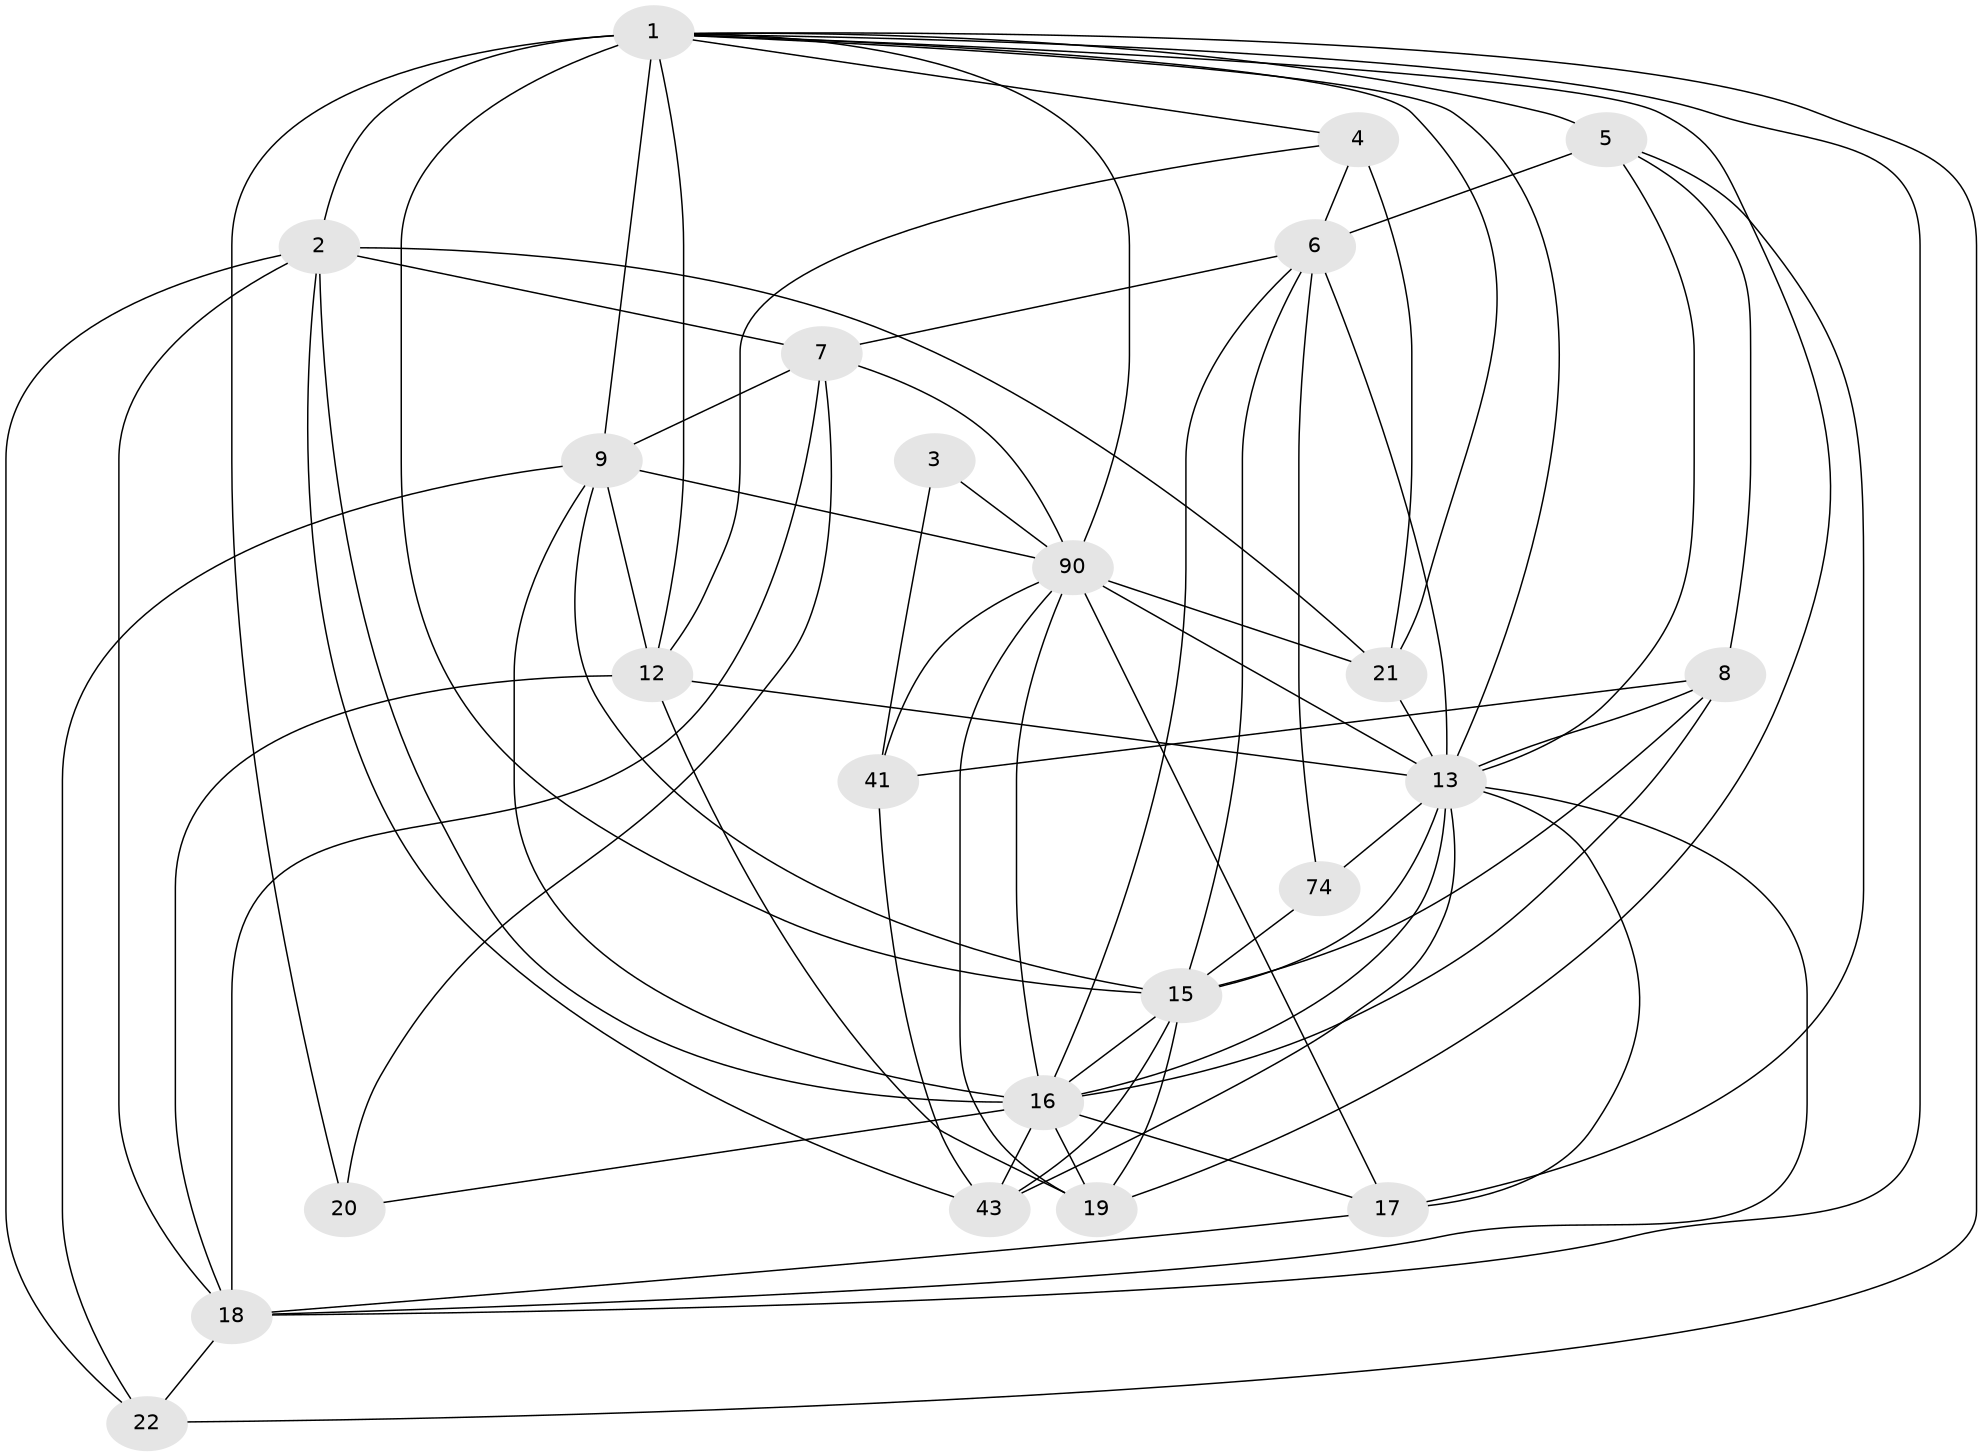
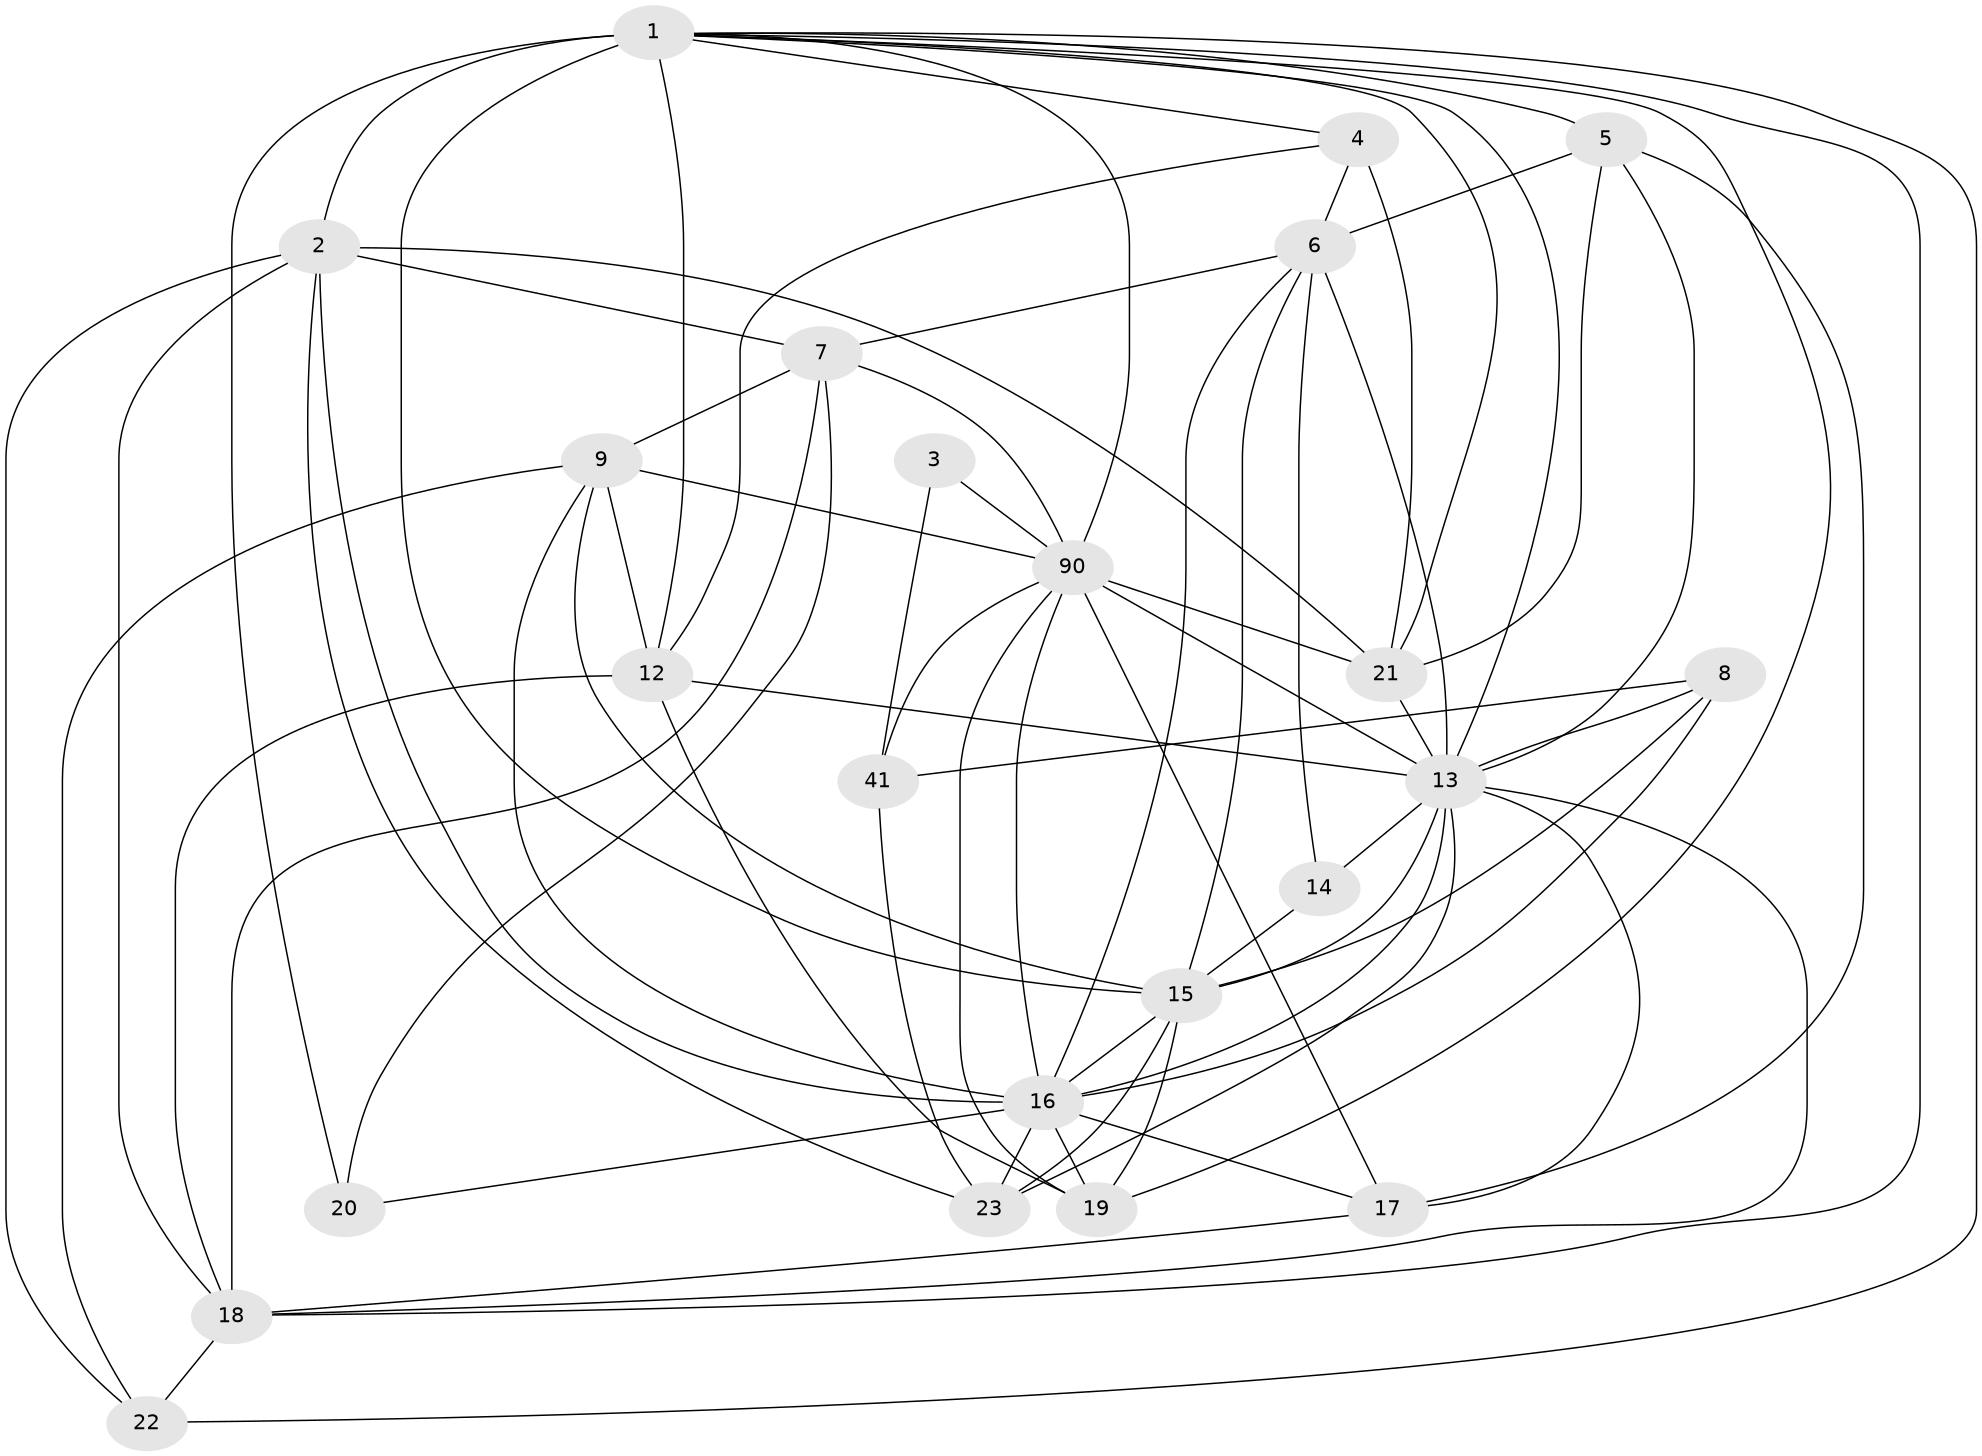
(628, 246) -> none
(1751, 380) -> (1581, 455)
(1320, 889) -> (1320, 889)
(990, 1210) -> (990, 1210)
